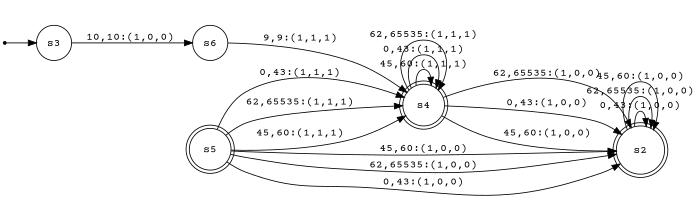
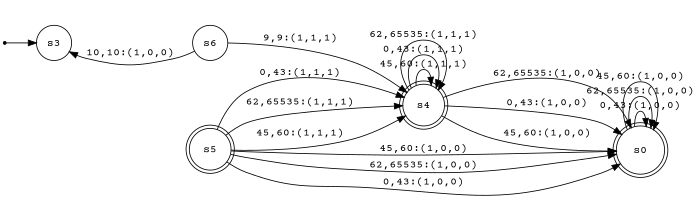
(128, 43) -> (136, 65)
(640, 150) -> (640, 150)
